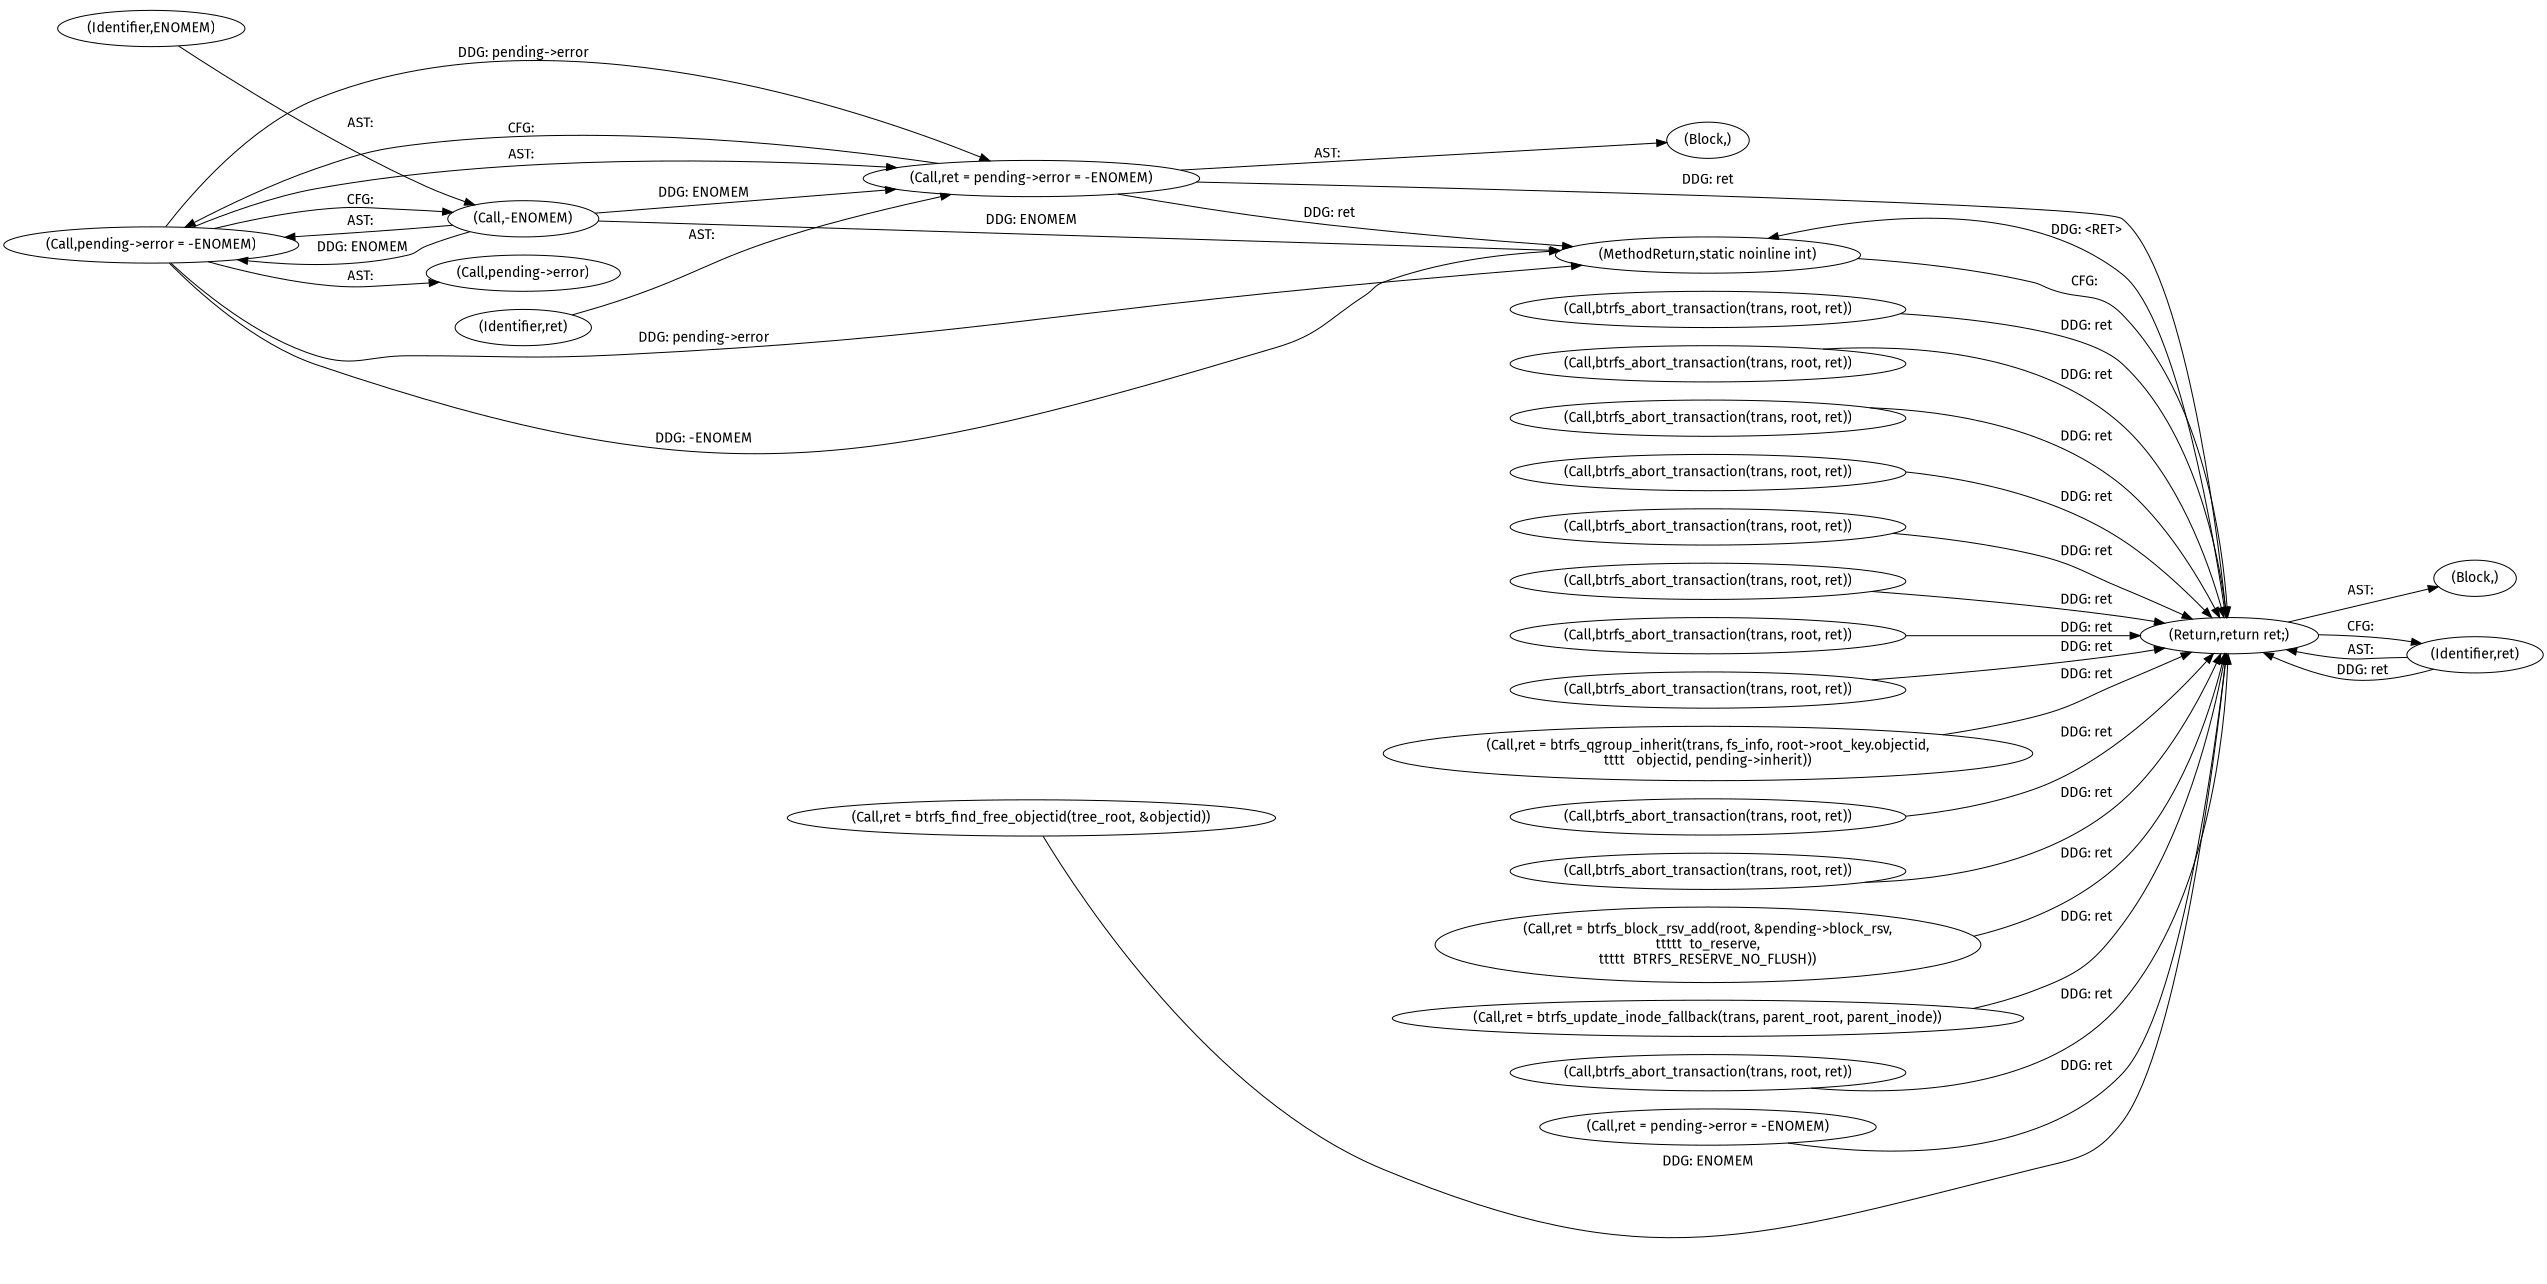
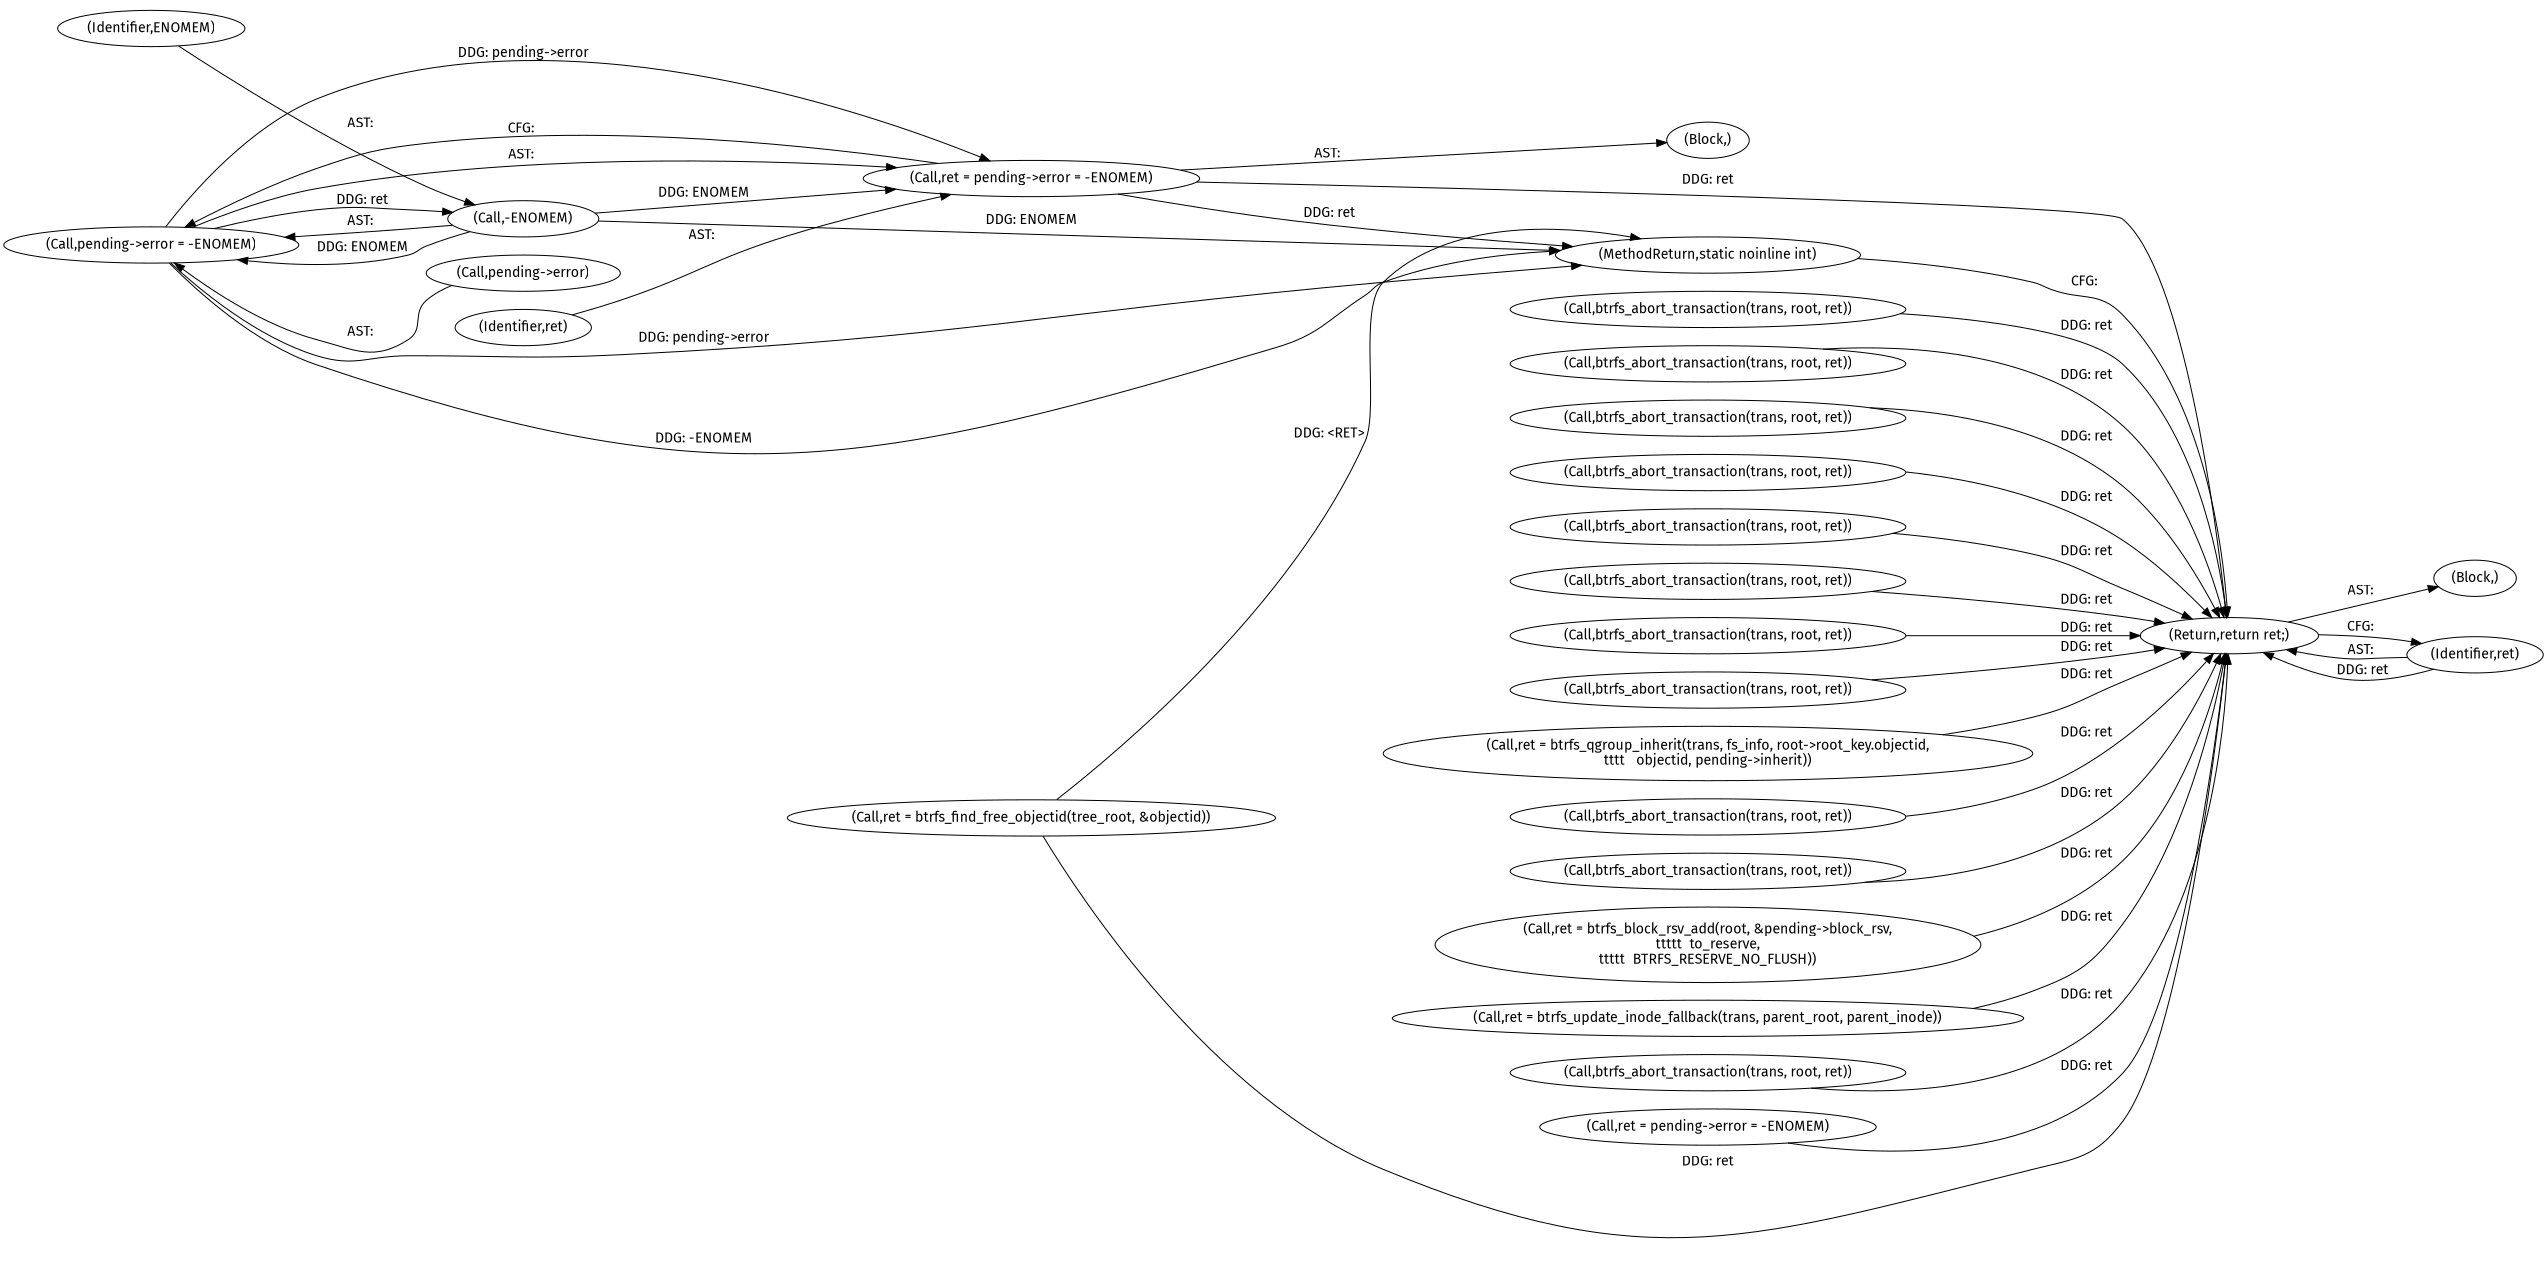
(362, 200) -> (362, 200)
(2124, 276) -> (1353, 465)
(317, 284) -> (325, 342)
(1708, 1162) -> (1708, 1162)
